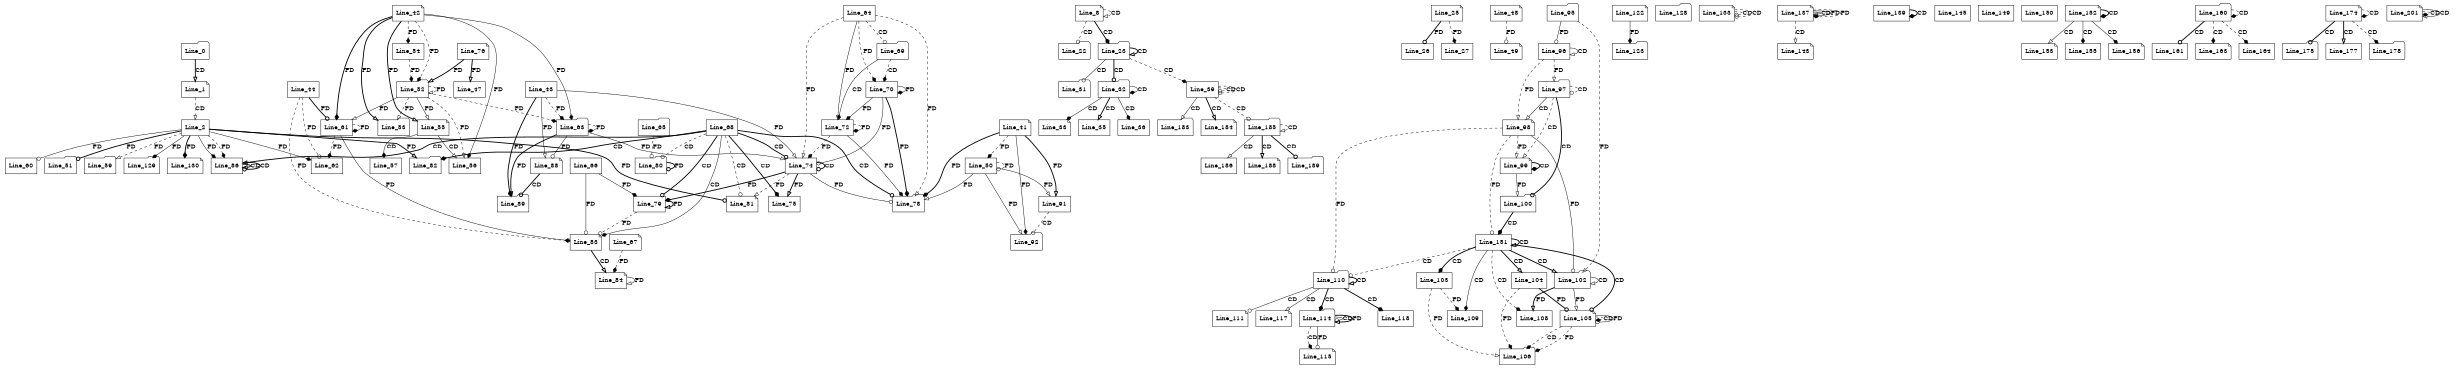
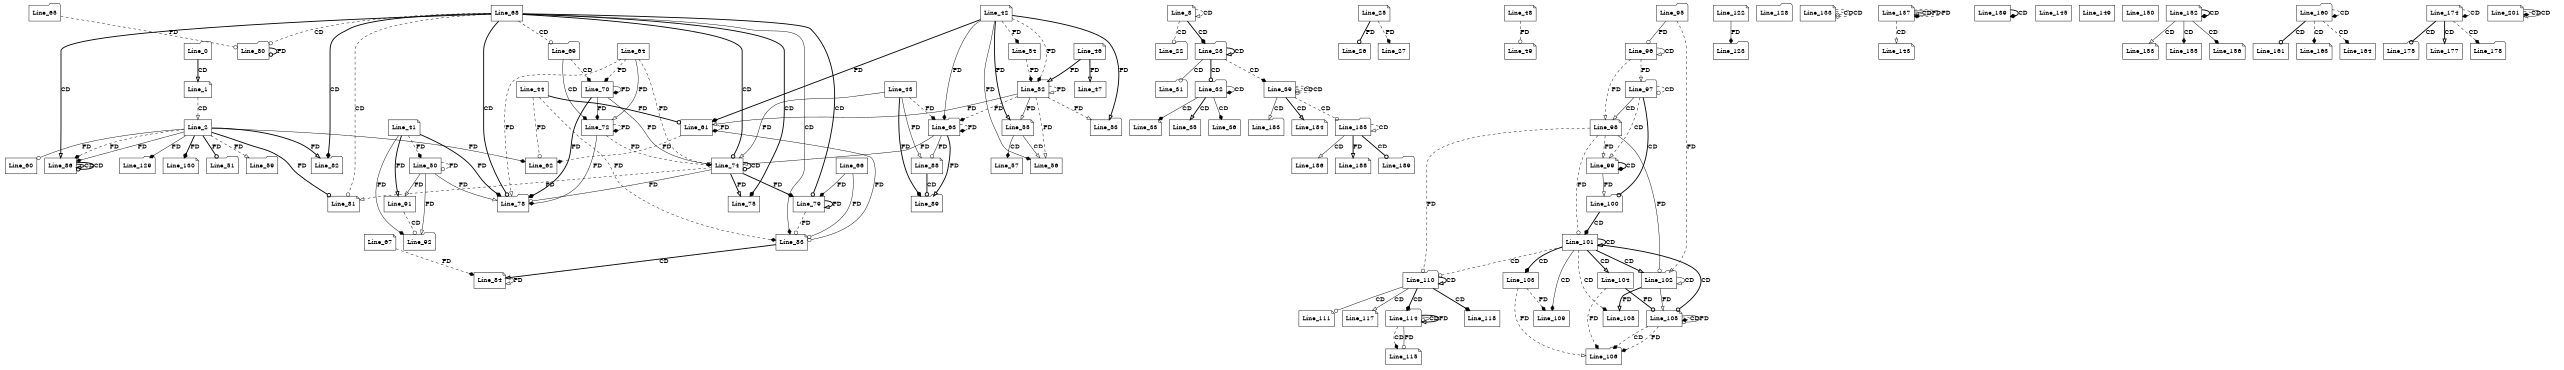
(875, 31) -> (534, 31)
(473, 51) -> (1090, 51)
(1267, 147) -> (1358, 147)
(1494, 242) -> (1580, 242)
